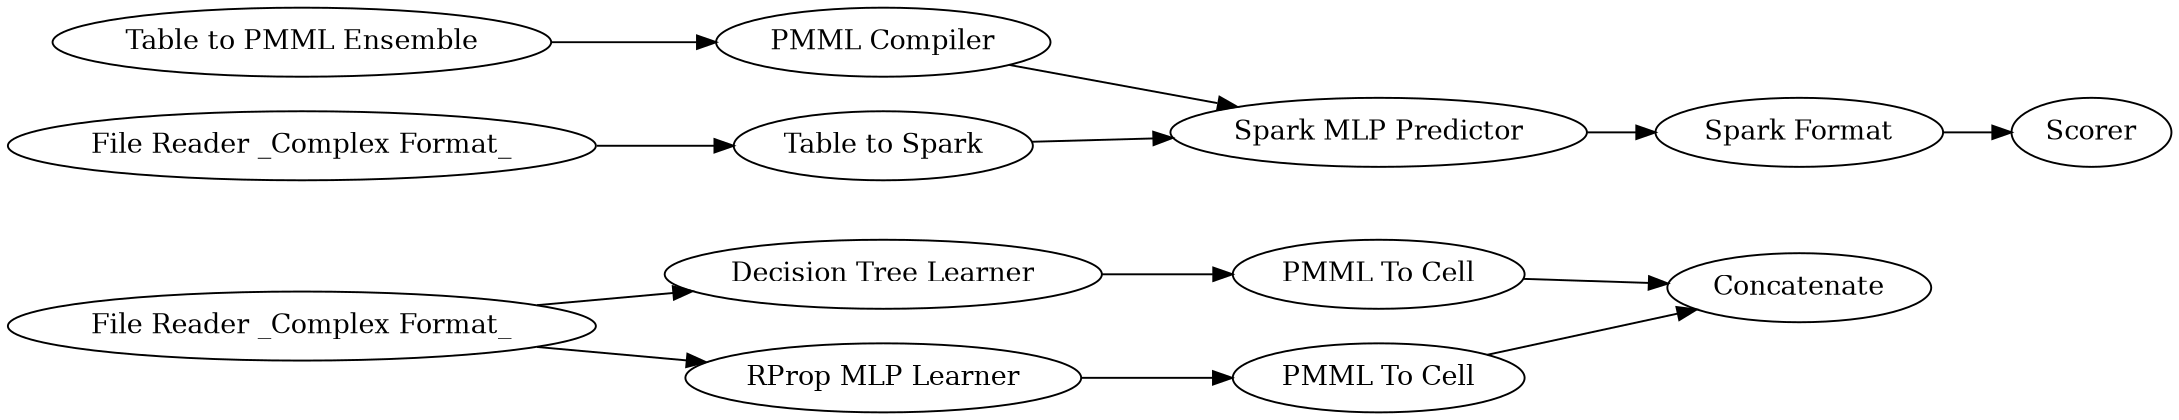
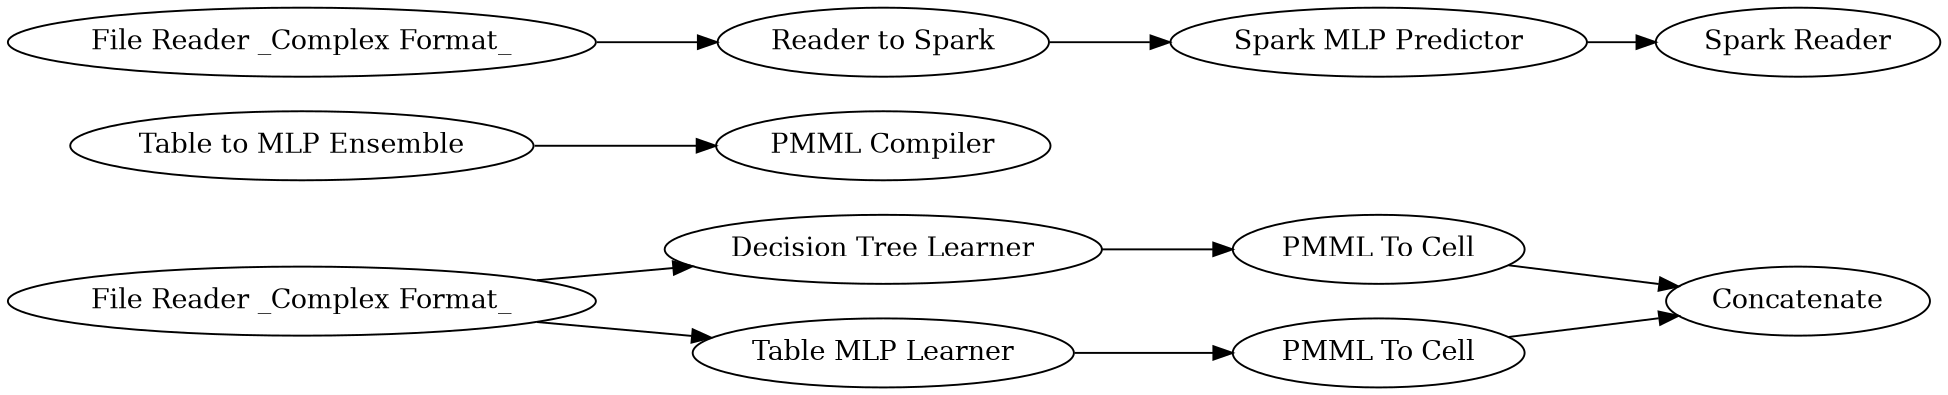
(302, 42) -> (302, 146)
(1113, 84) -> none
(1799, 132) -> (1798, 42)
(2091, 132) -> none
(883, 146) -> (883, 42)
(883, 378) -> (883, 353)
